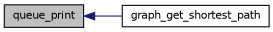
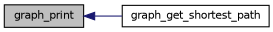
(44, 16) -> (44, 16)
